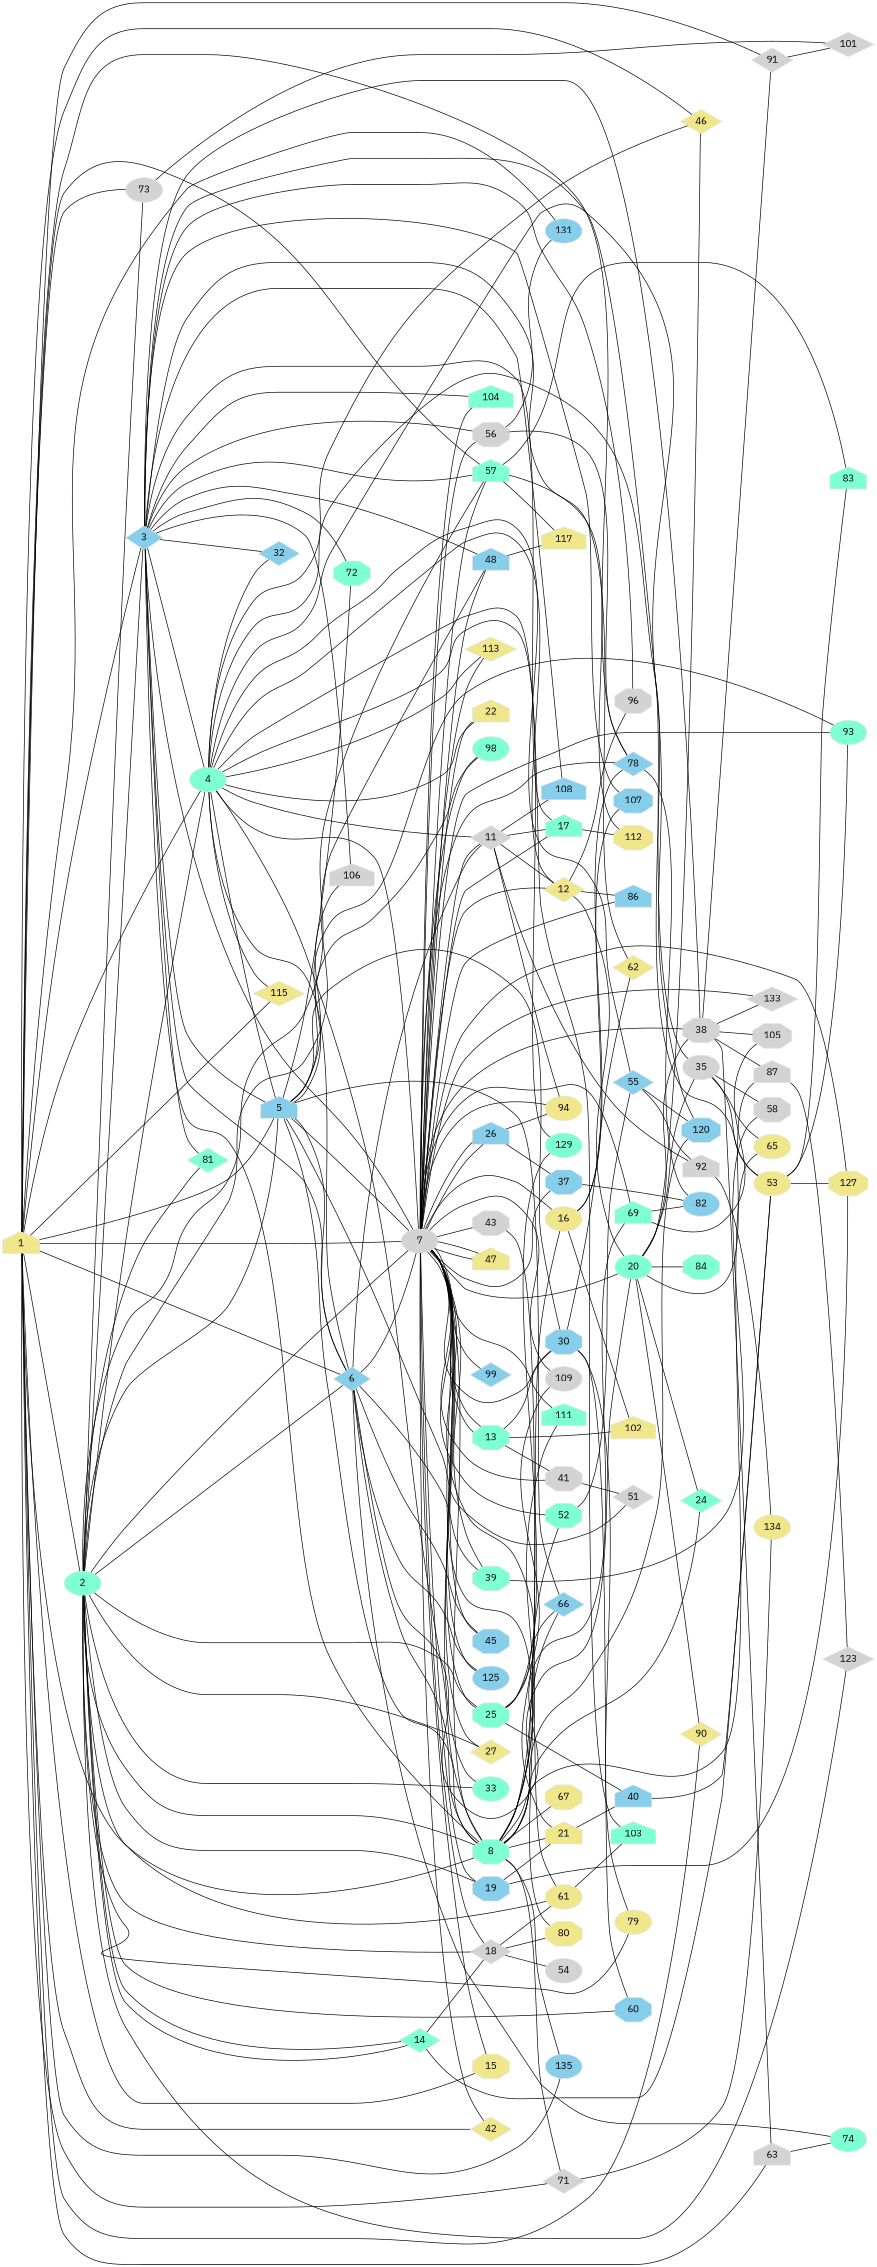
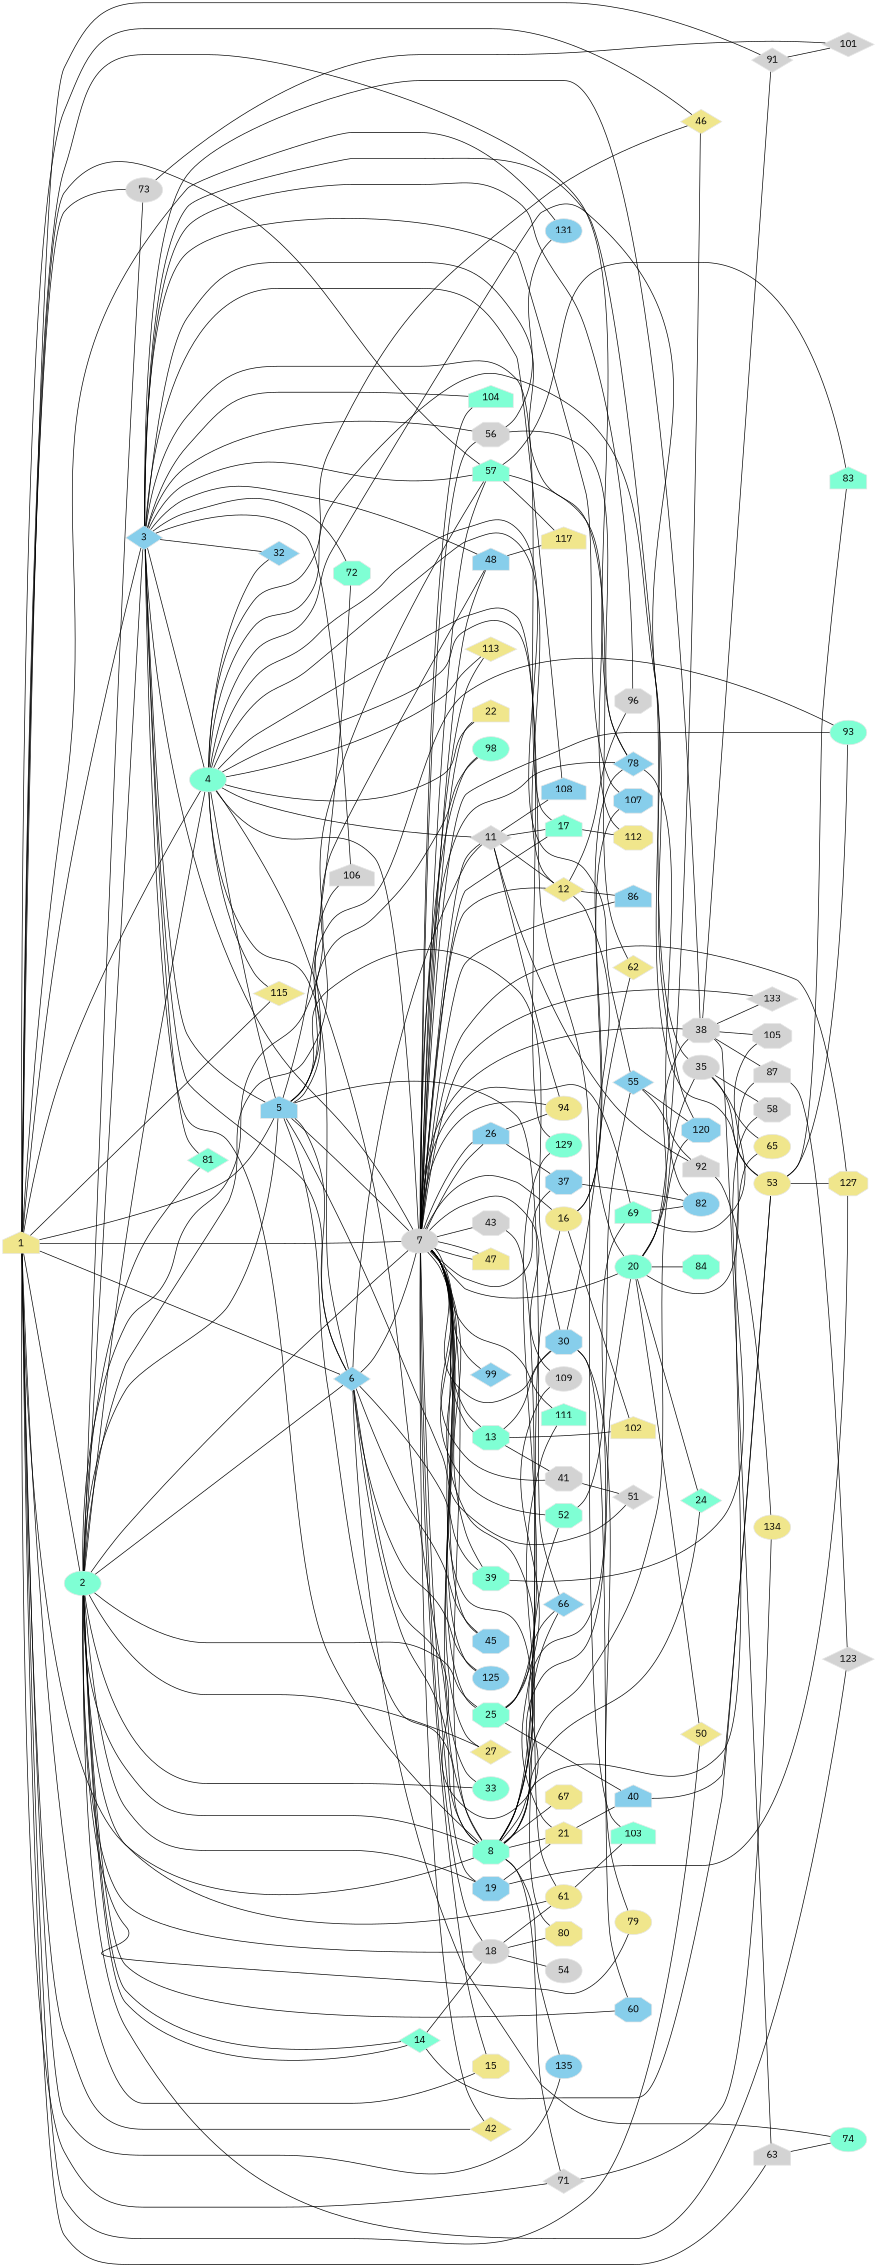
(701, 1734) -> (701, 1734)
(491, 1952) -> (491, 1952)
